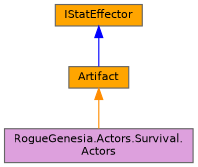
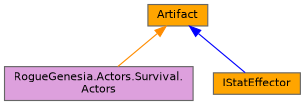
(99, 52) -> (222, 53)
